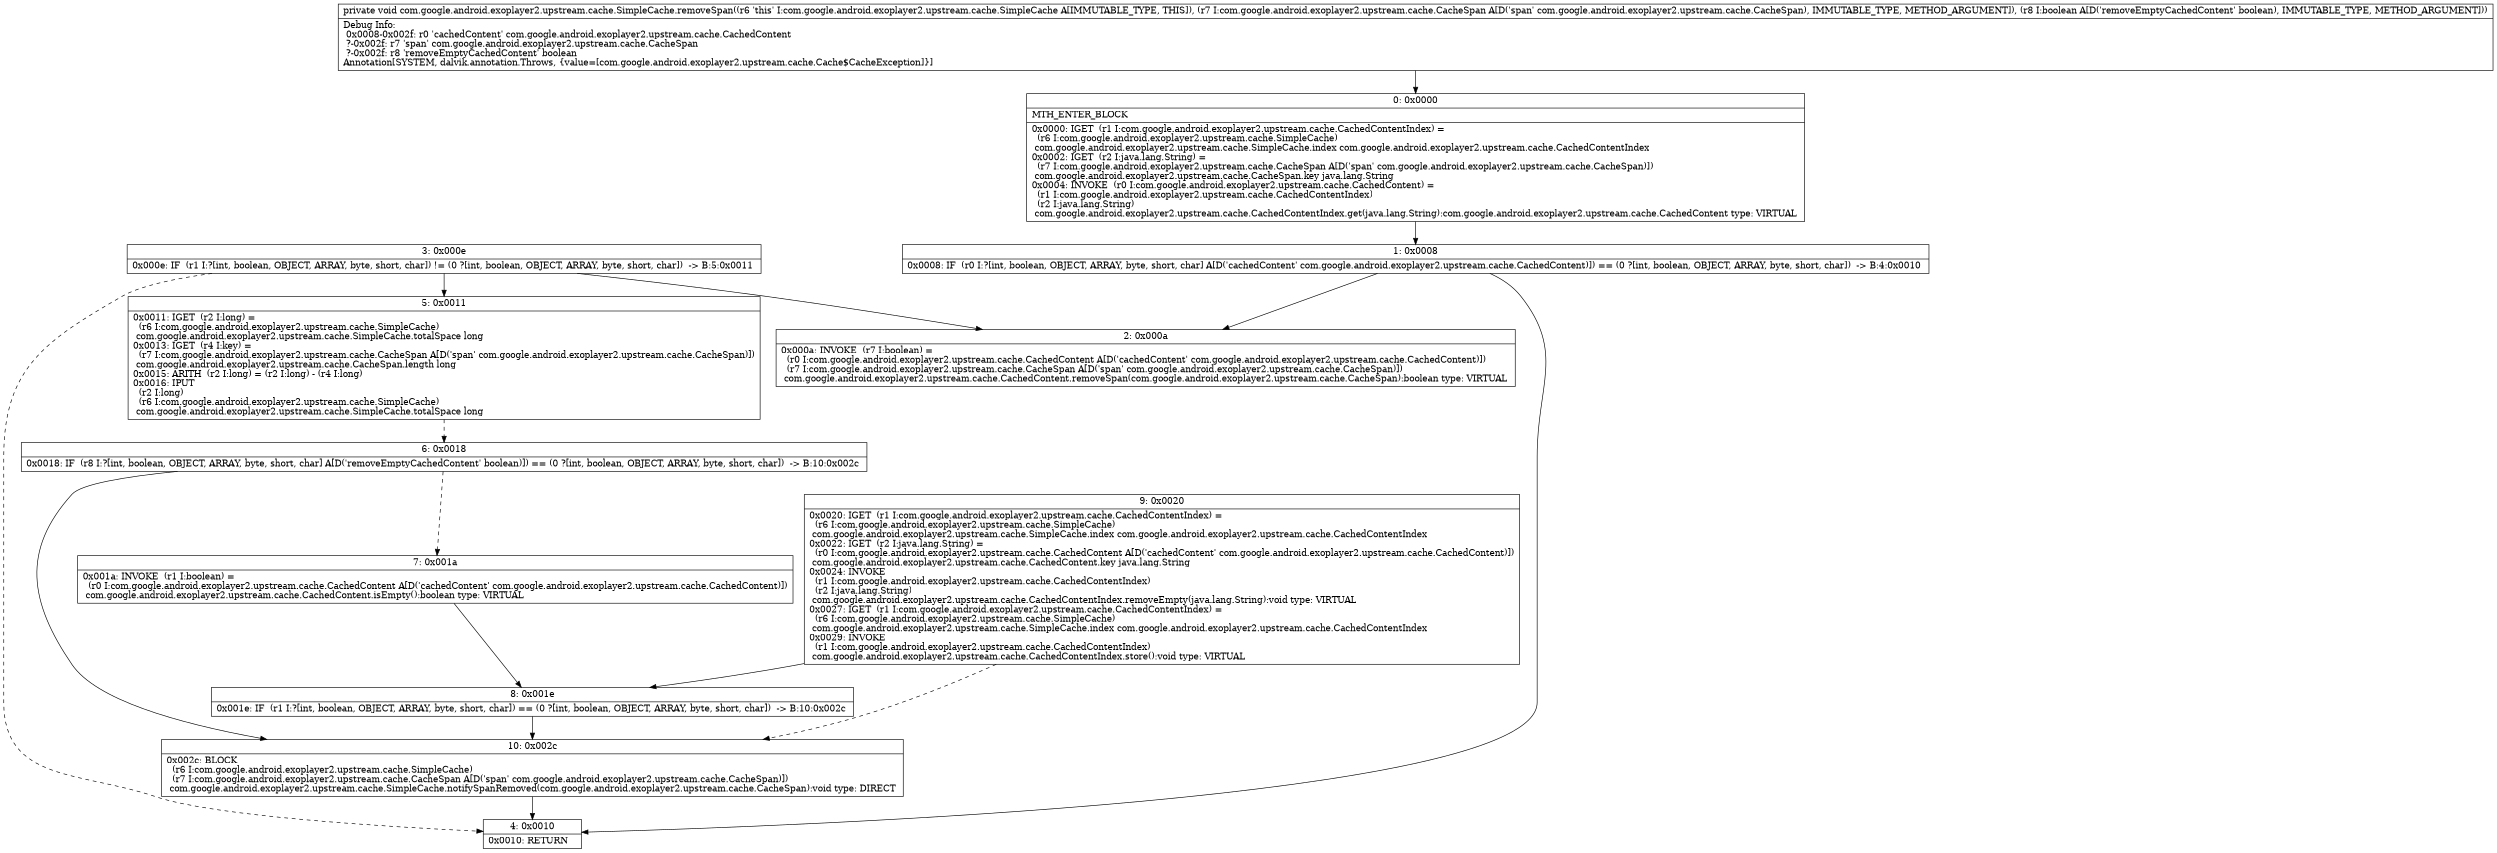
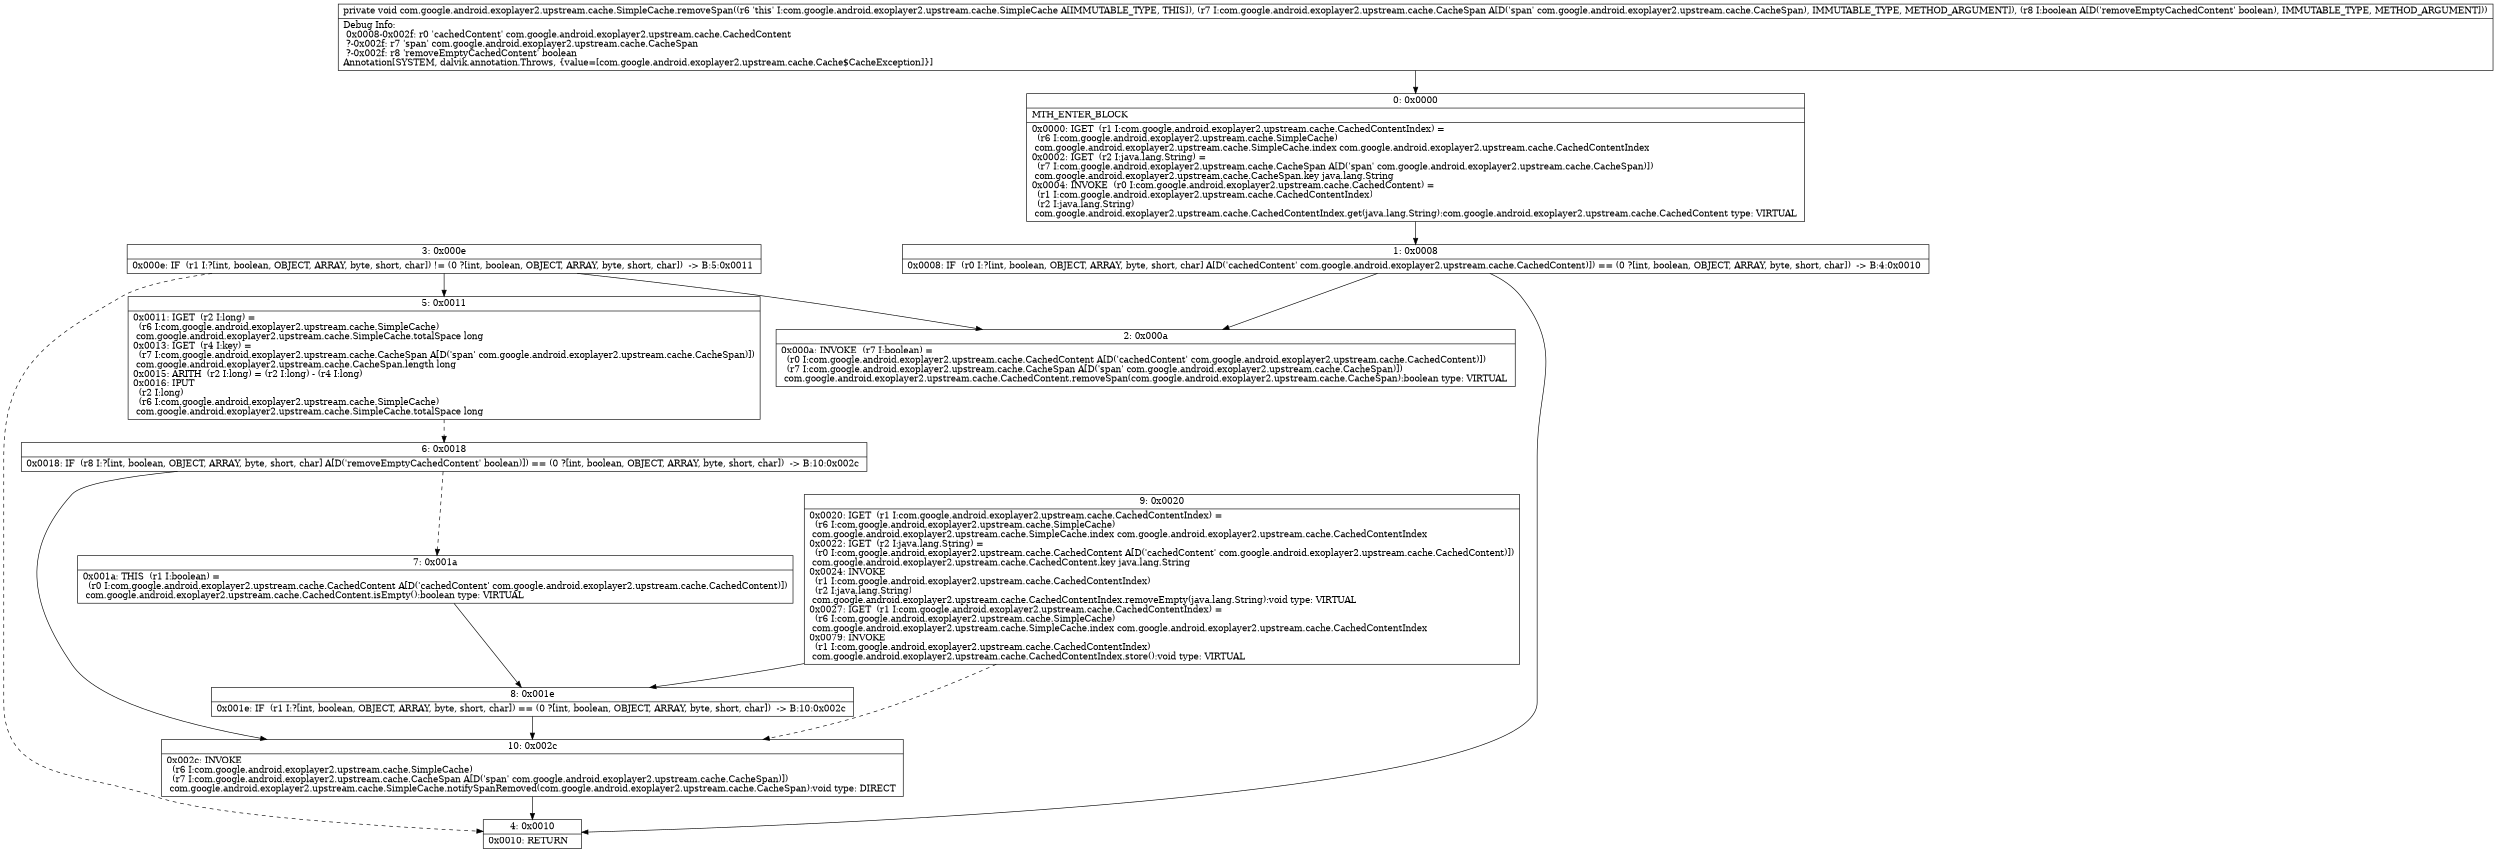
(160, 577) -> (153, 577)
(850, 638) -> (850, 638)
(205, 761) -> (207, 761)
